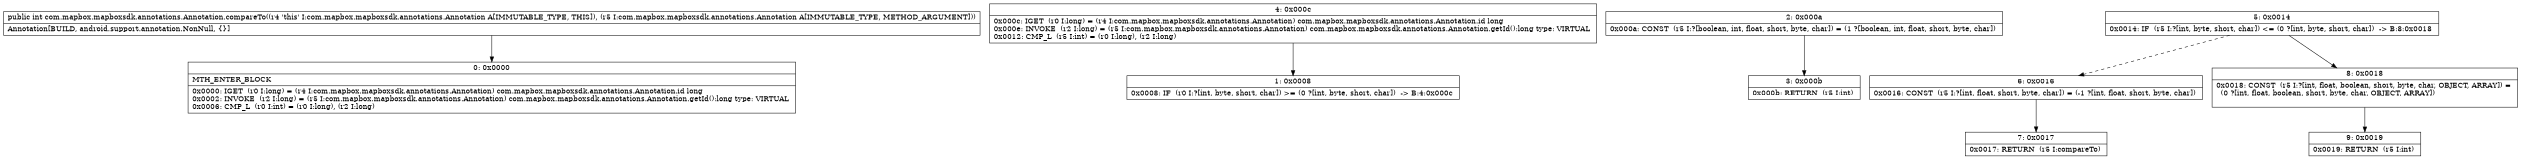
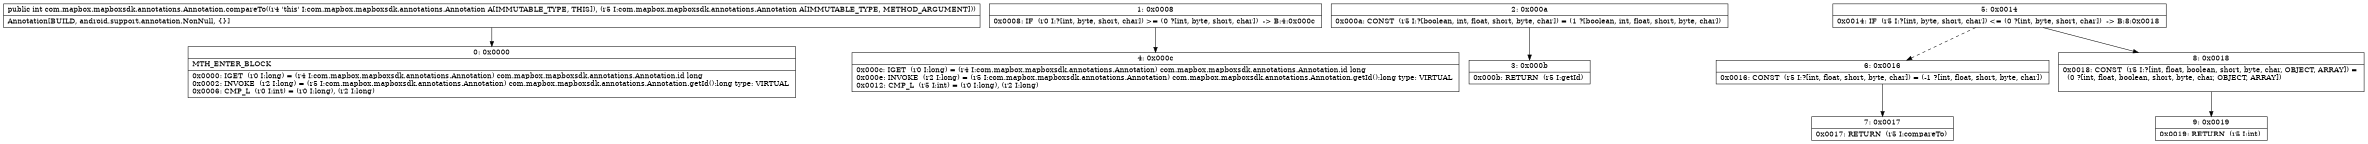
(1293, 57) -> (1156, 37)
(1804, 93) -> (1530, 78)
